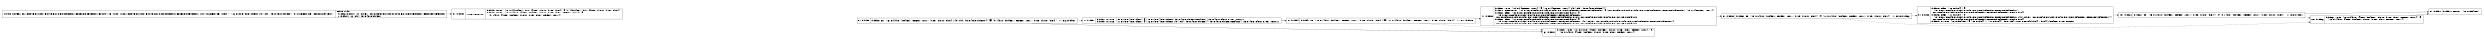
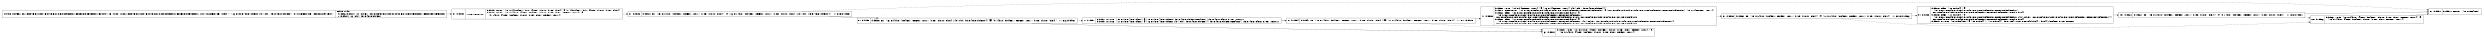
none -> (740, 14)
